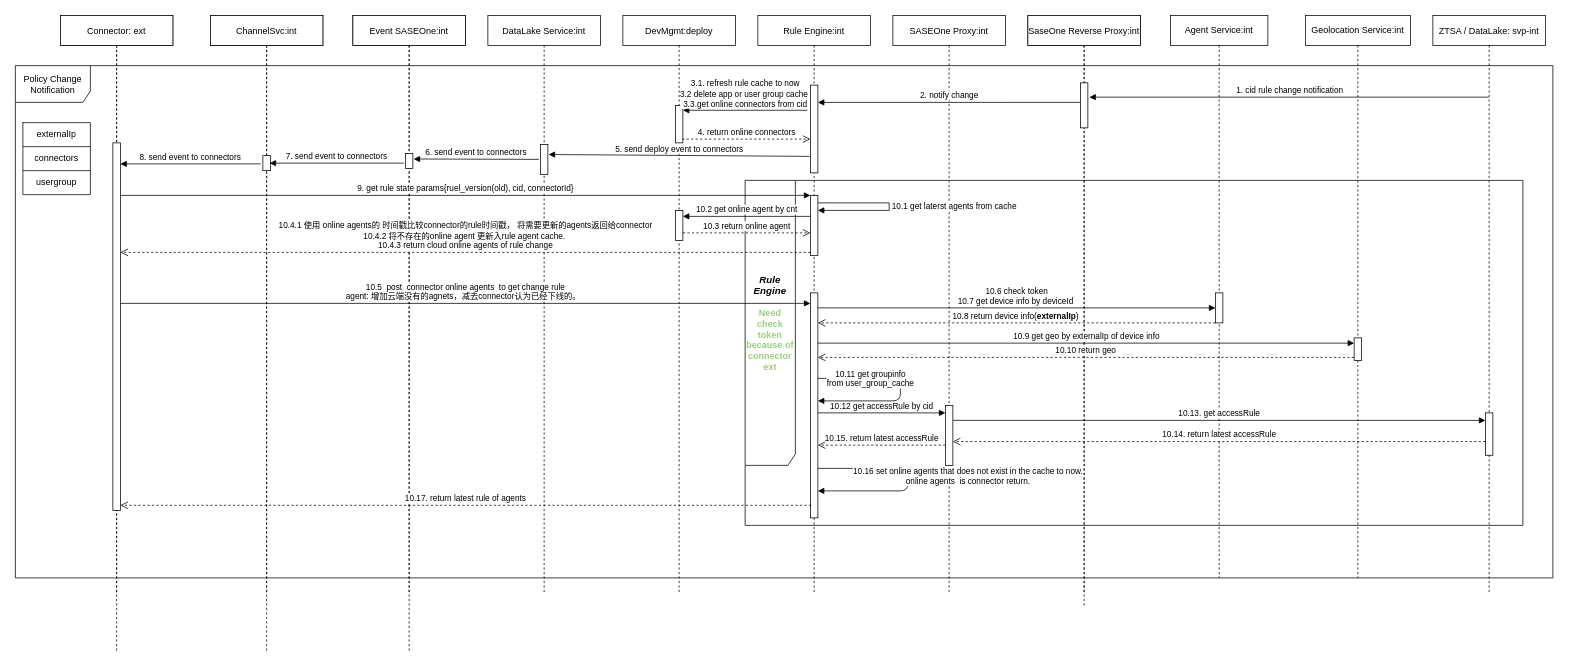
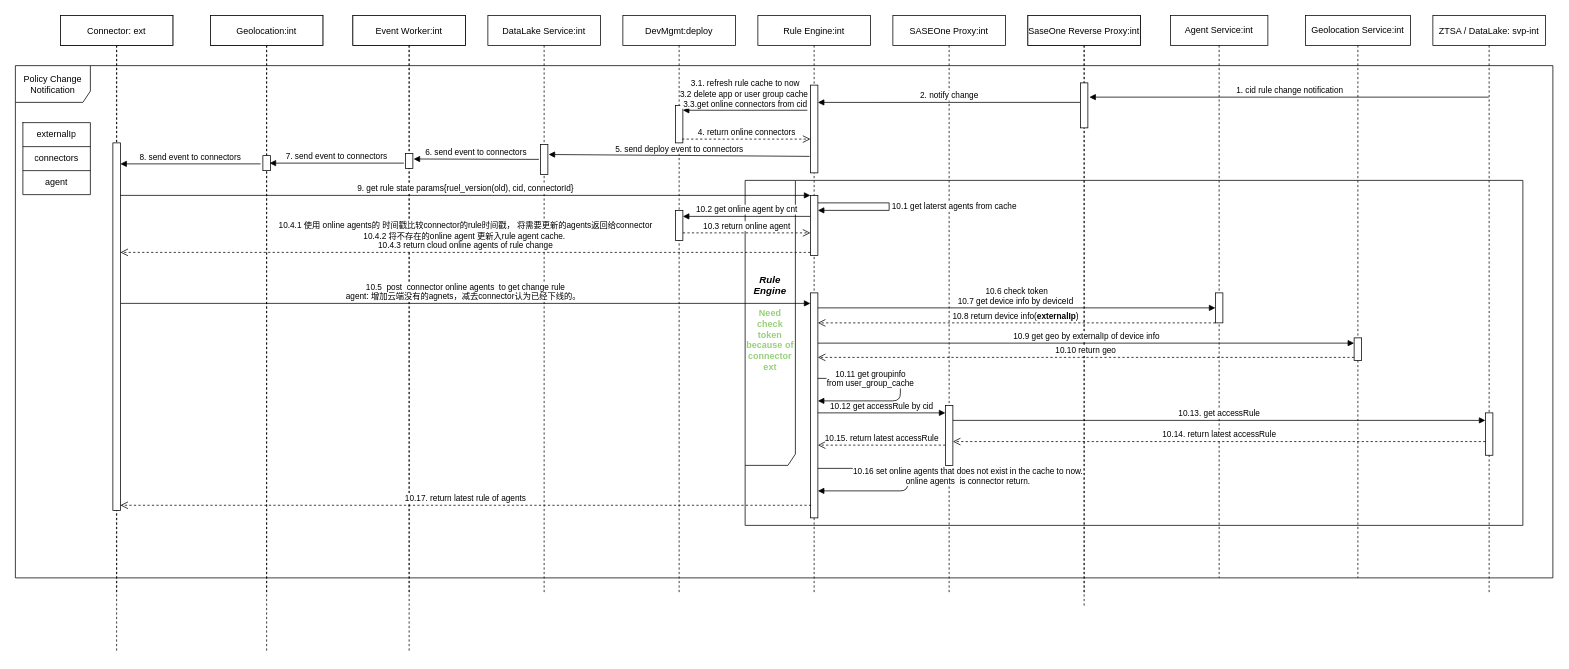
(266, 31) -> (266, 31)
(409, 31) -> (409, 31)
(57, 183) -> (57, 183)
